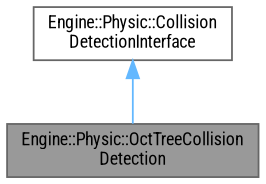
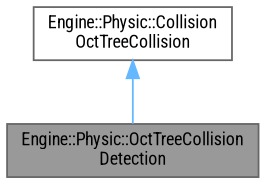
(133, 34) -> (133, 34)
